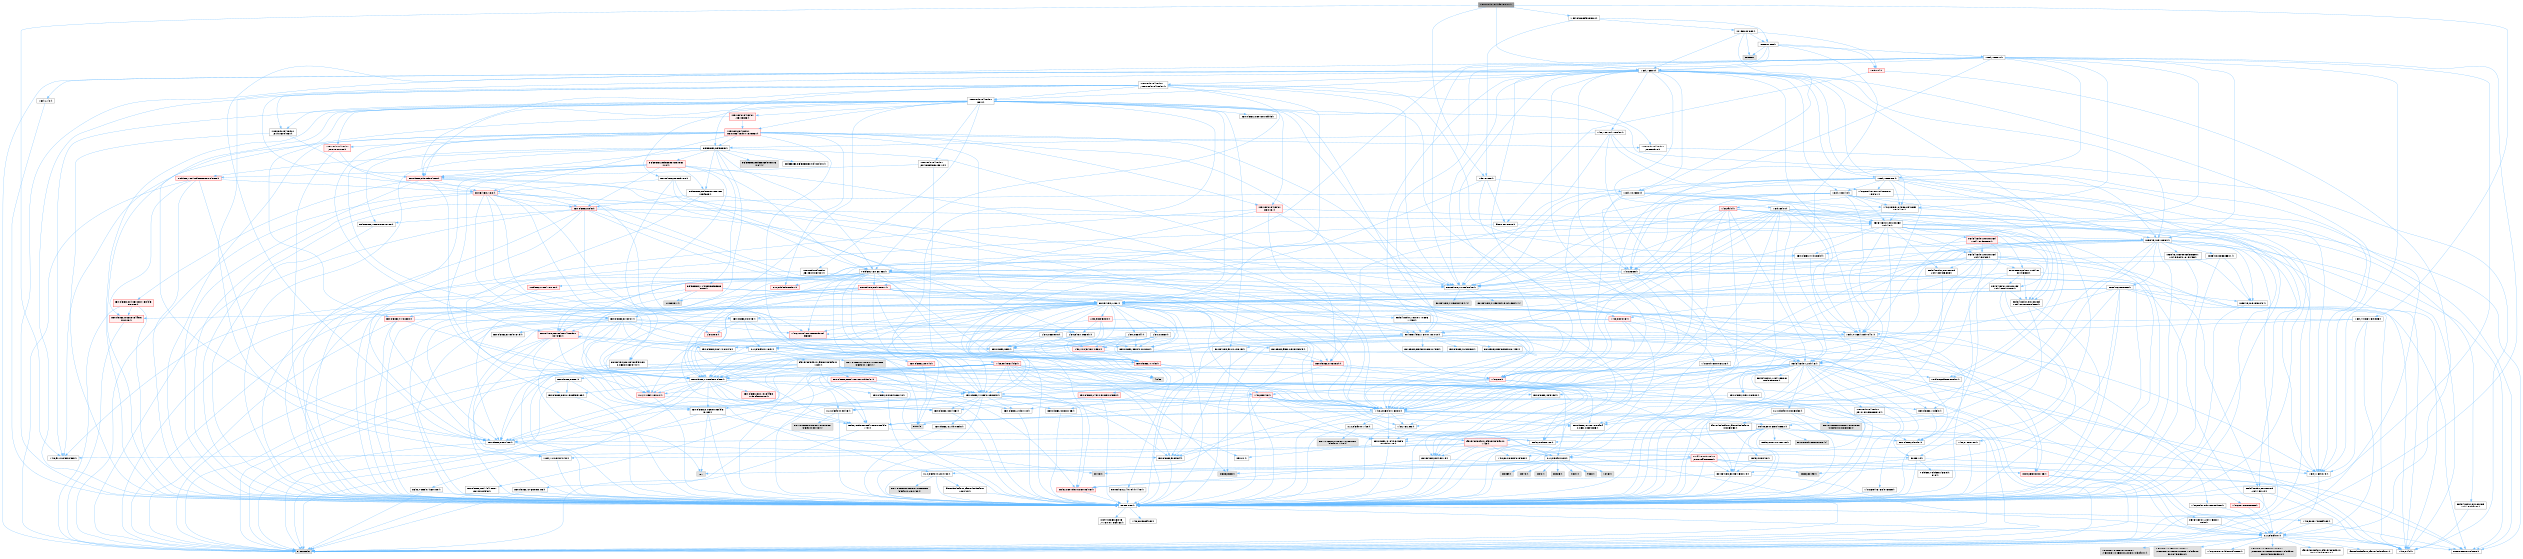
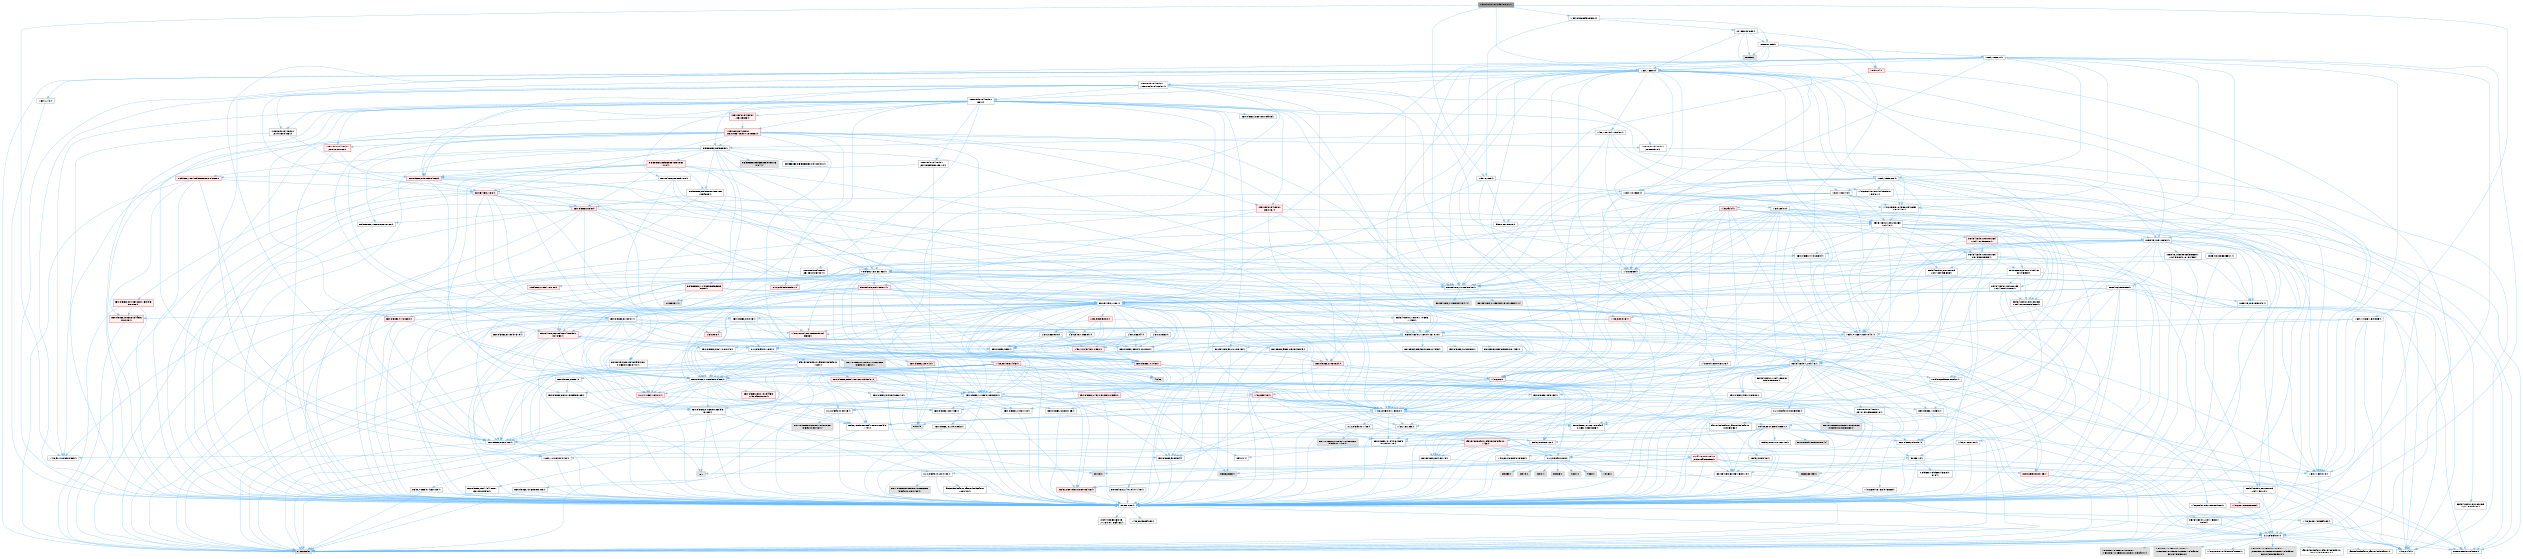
(1982, 256) -> (1982, 256)
(1423, 335) -> (1423, 335)
